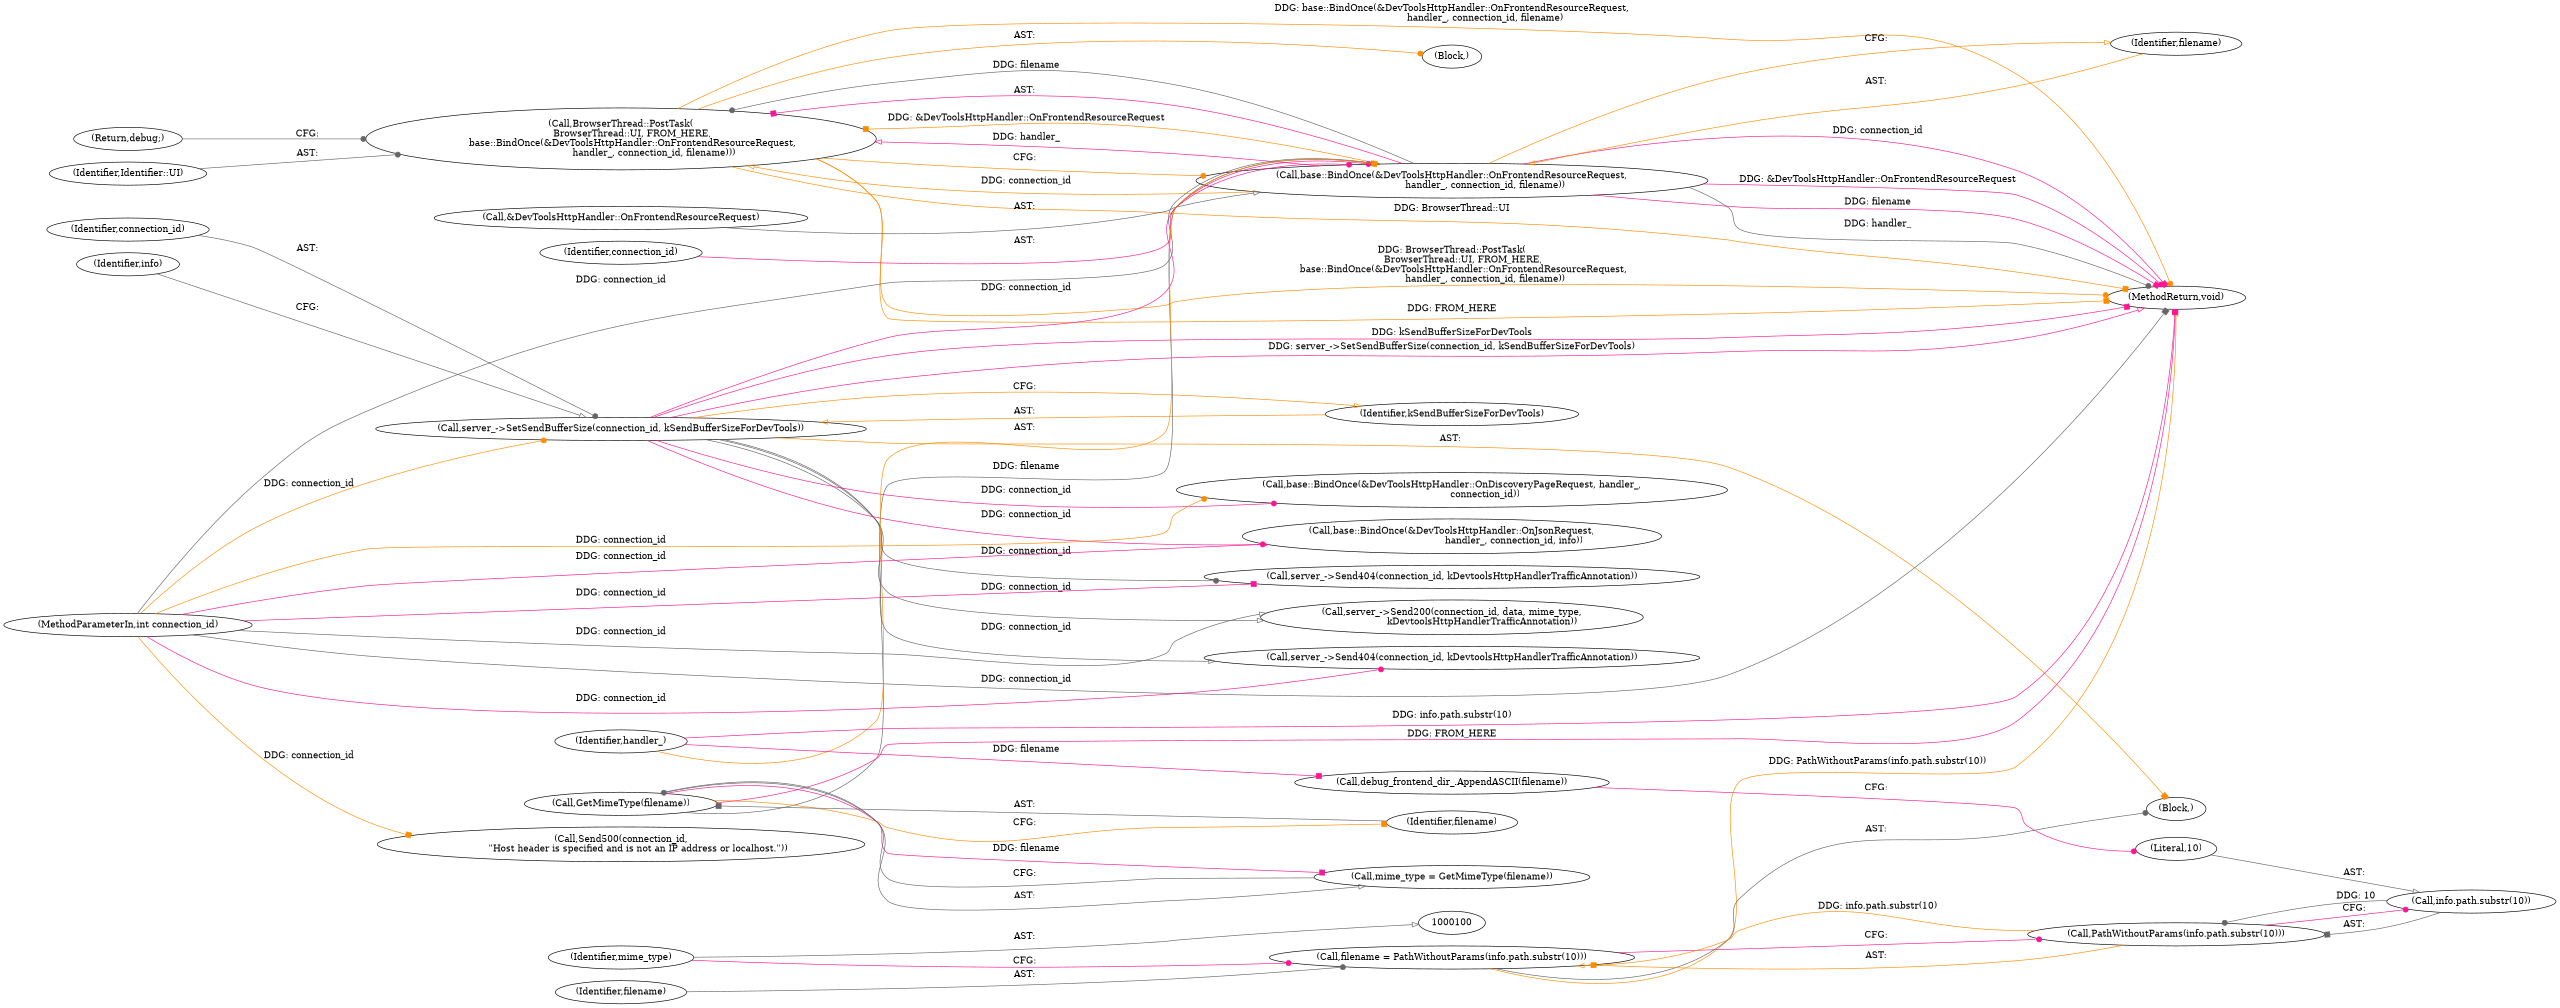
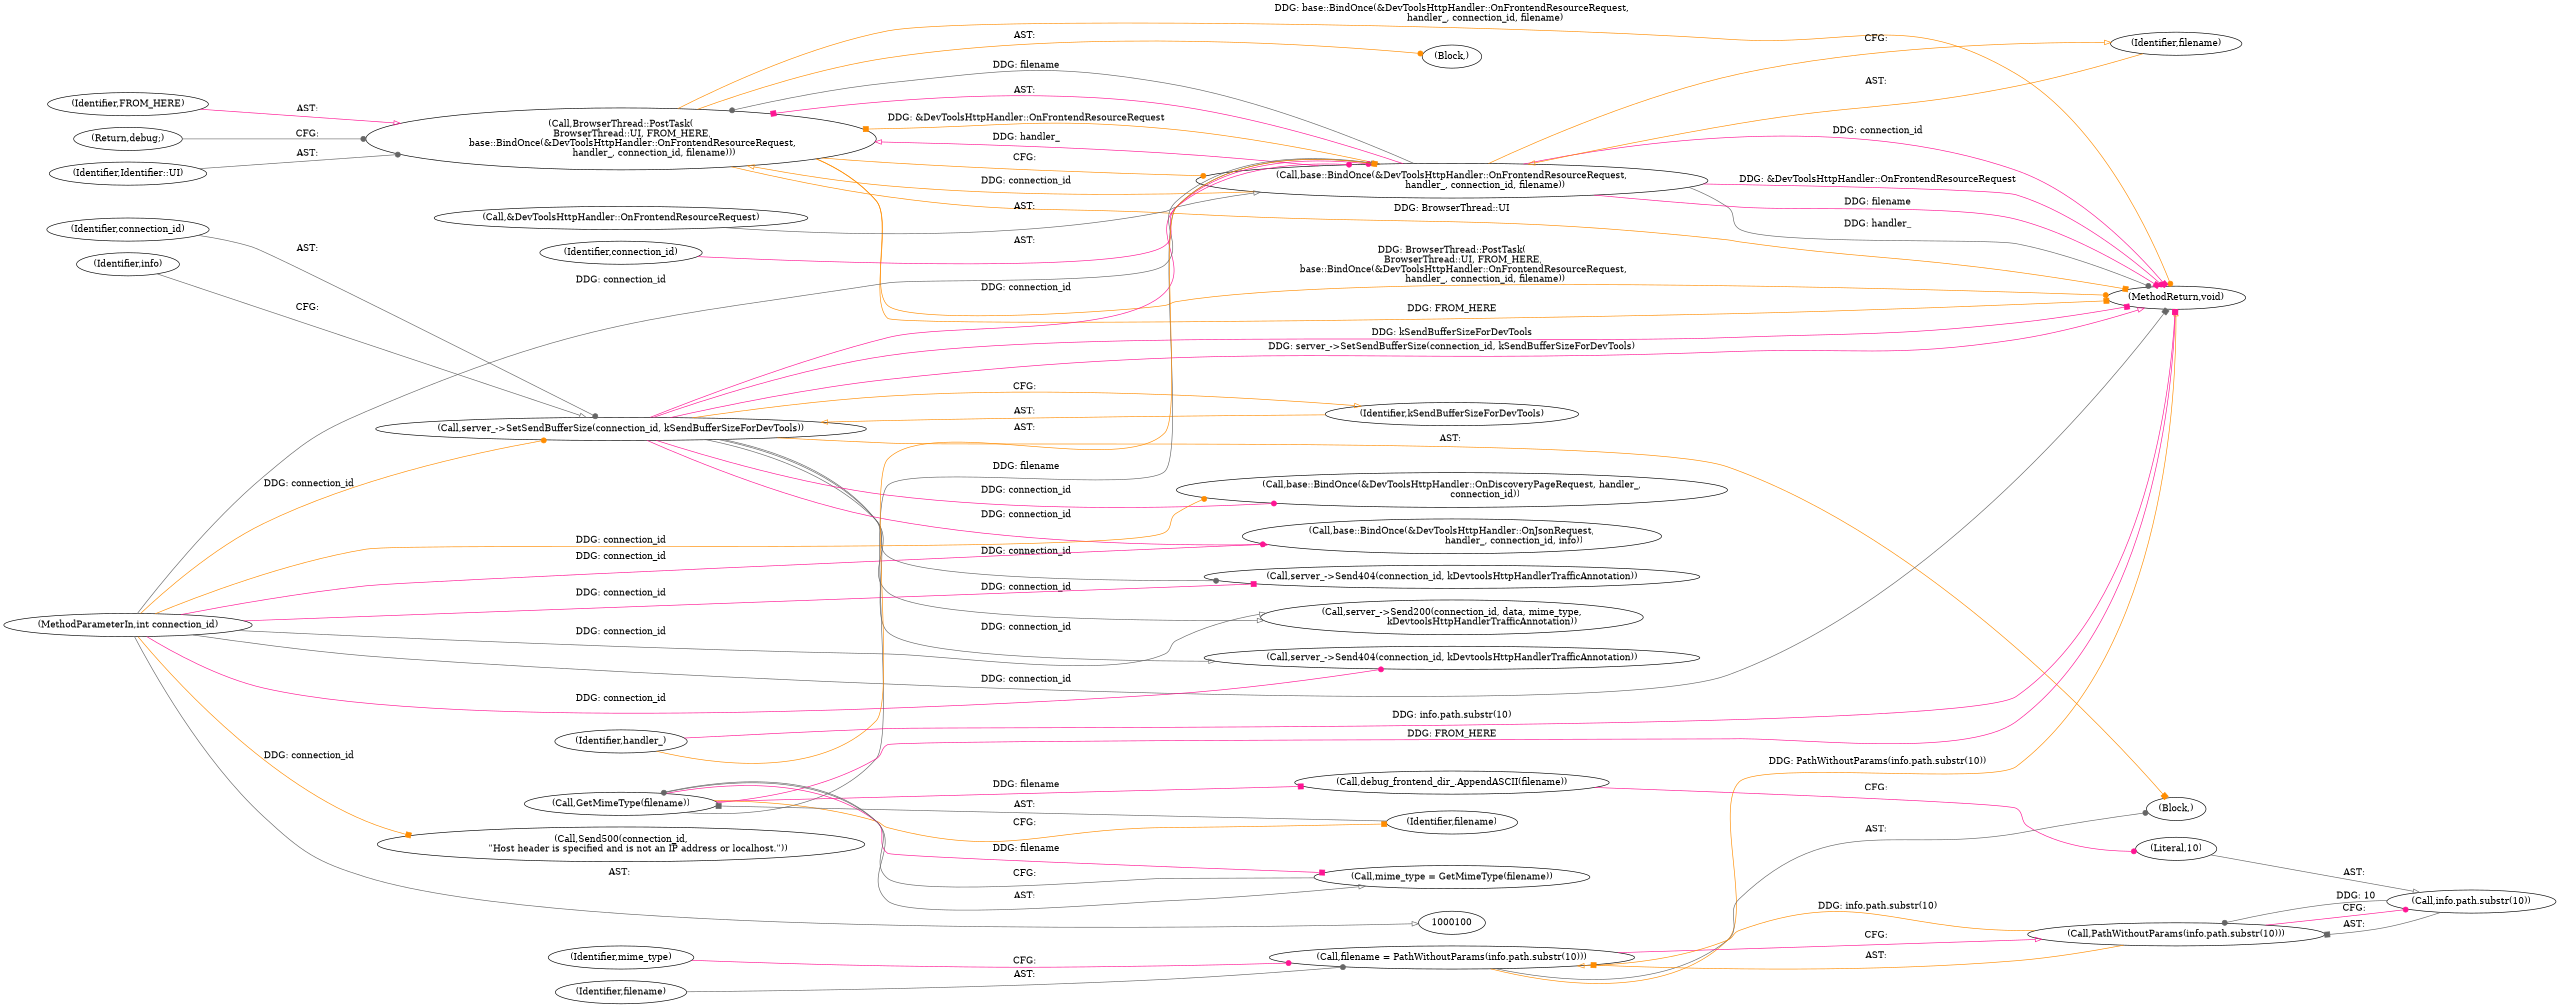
none -> (128, 104)
(1000, 760) -> (1006, 794)
(1827, 946) -> (1827, 946)
(1053, 948) -> (716, 919)
